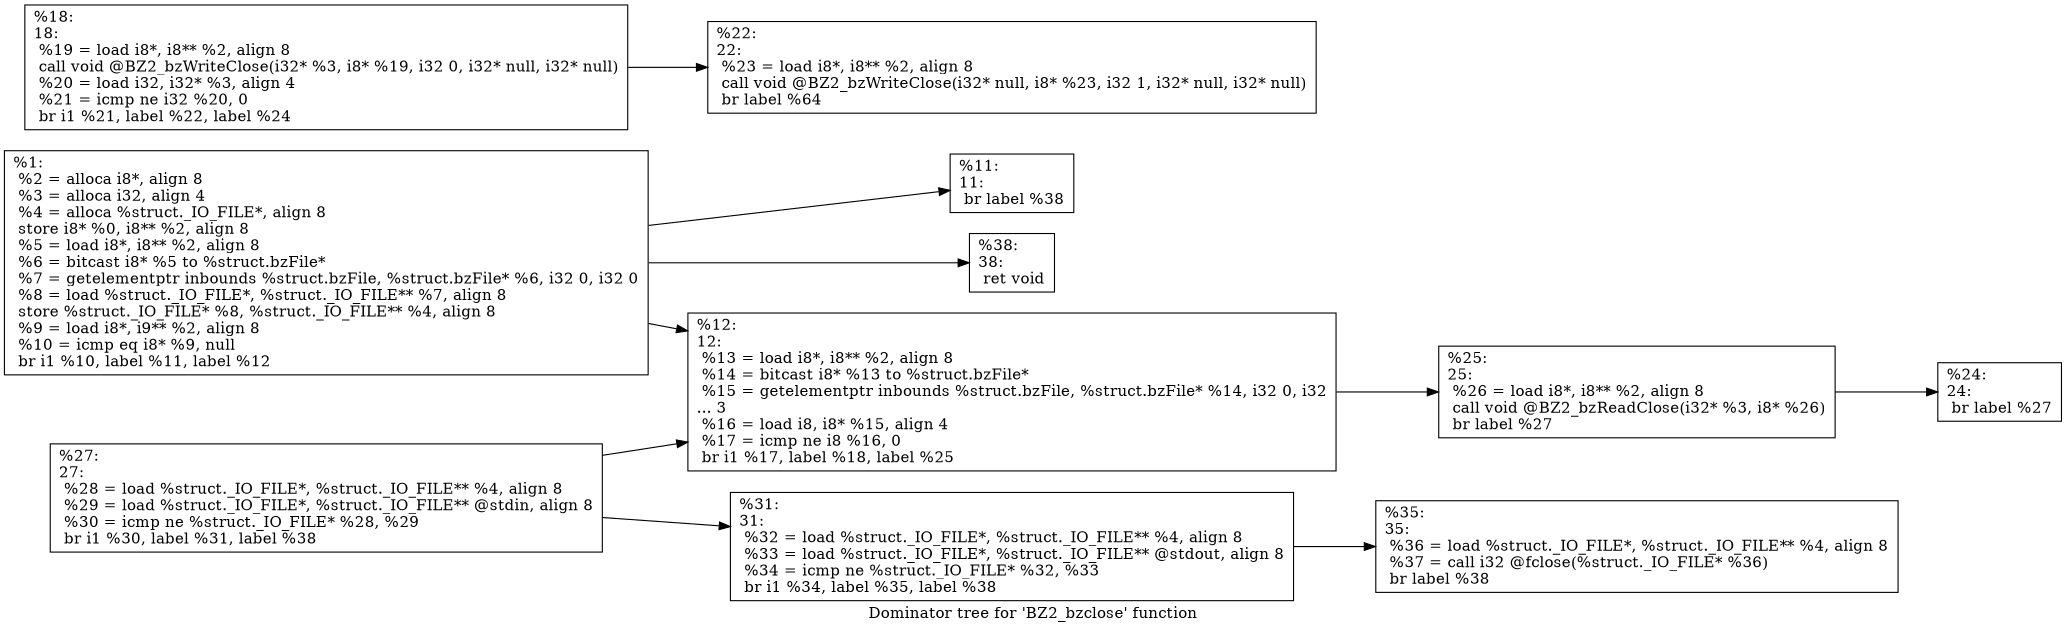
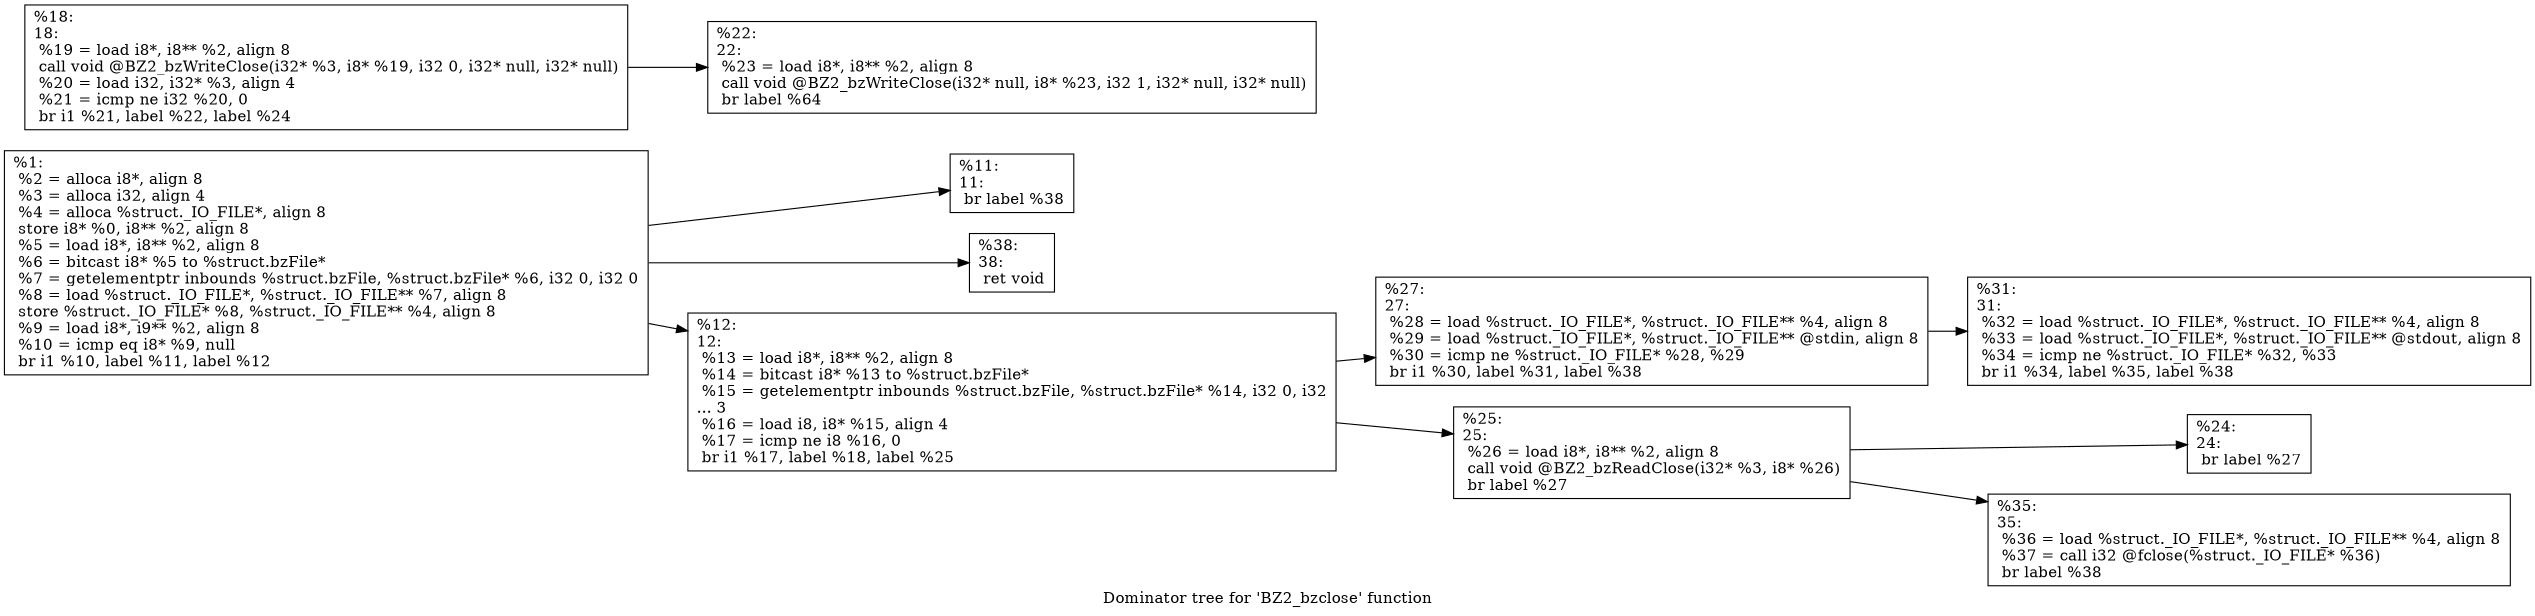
(640, 450) -> (1350, 360)
(1329, 547) -> (1913, 491)
